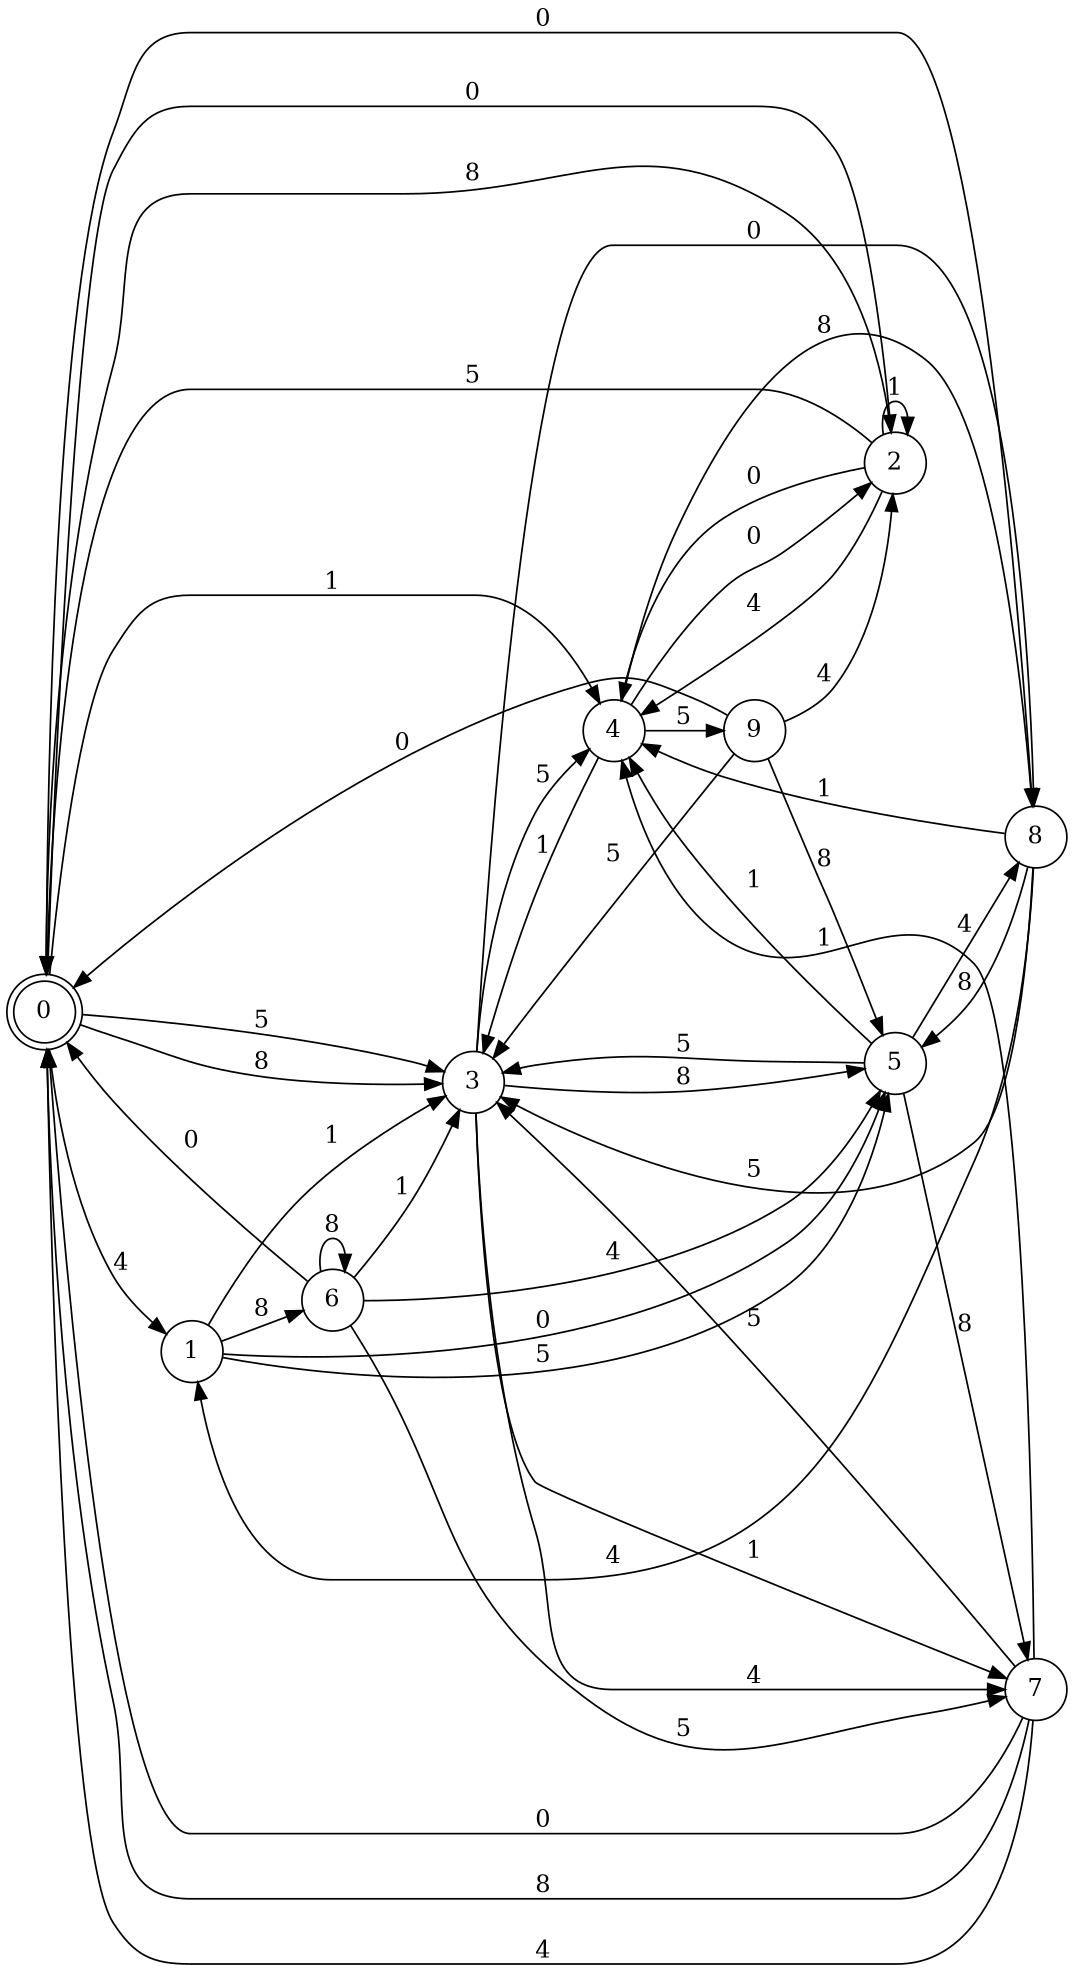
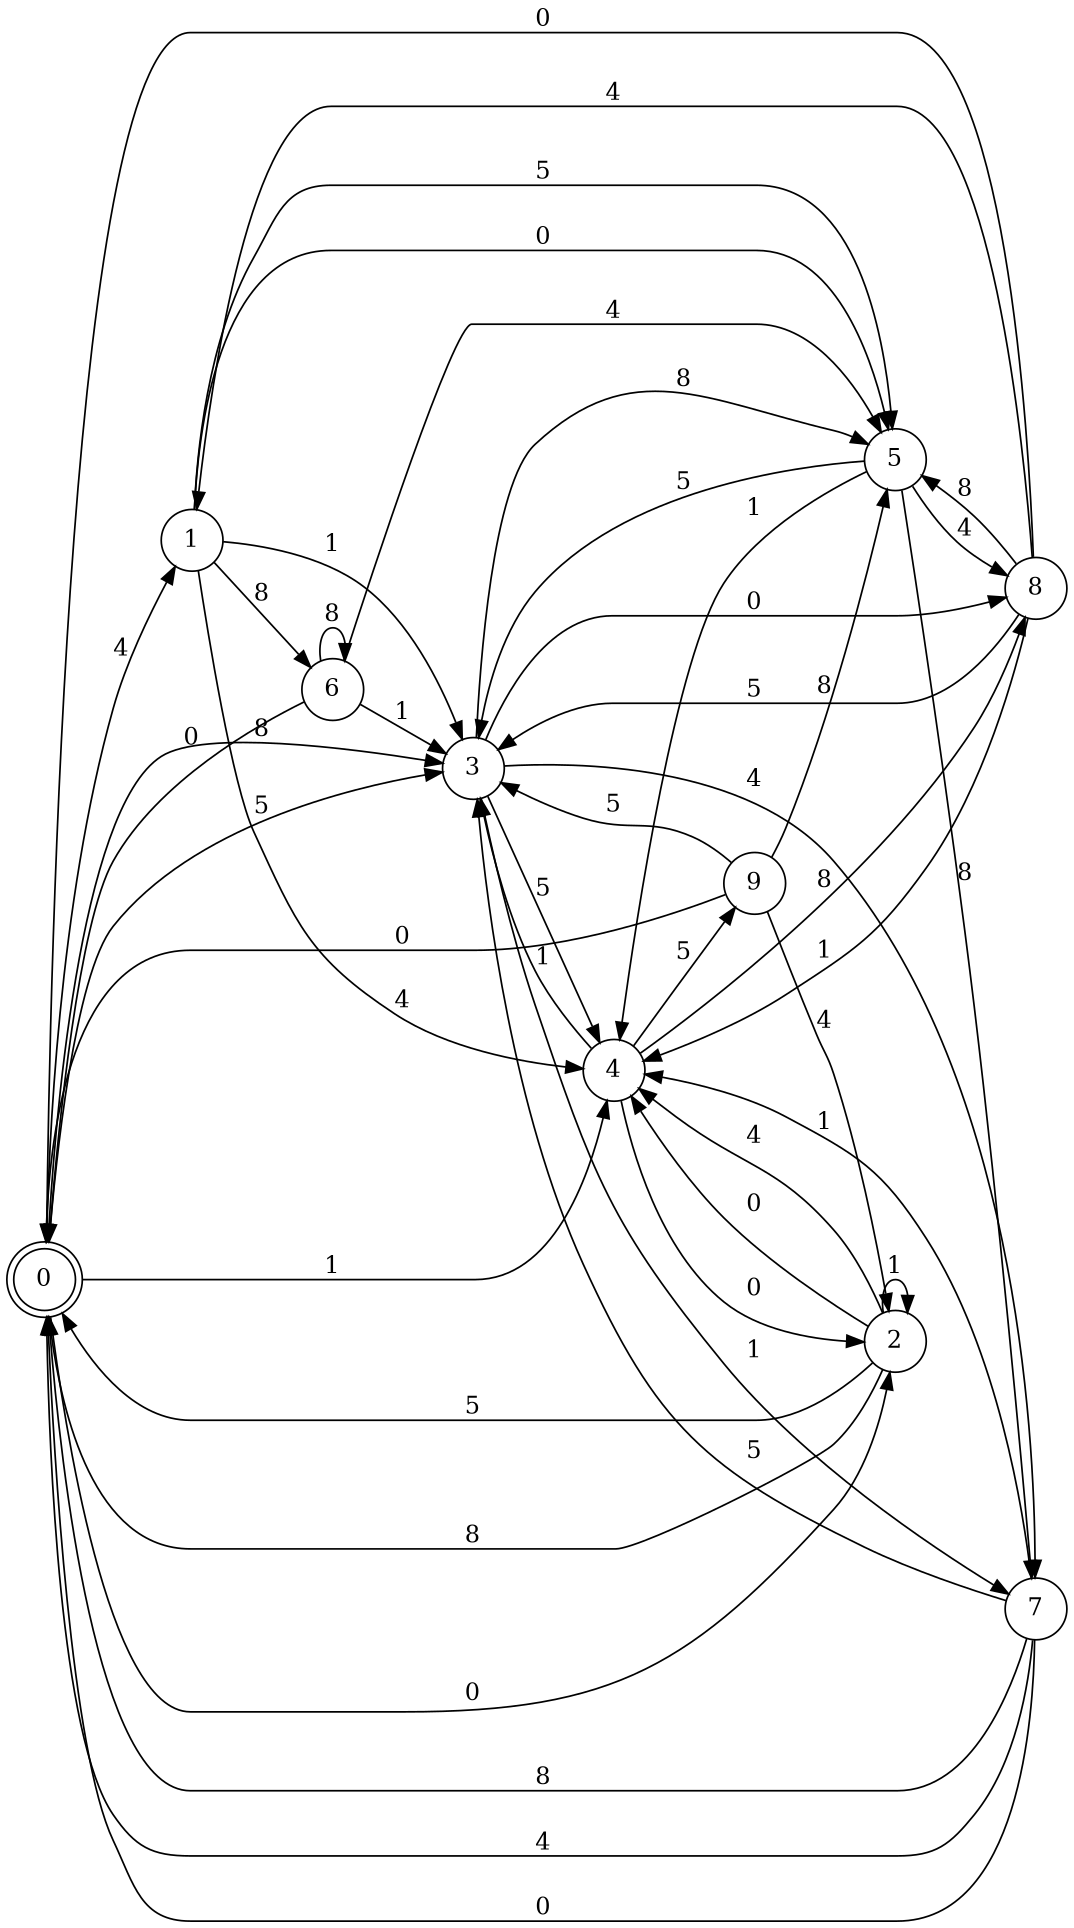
none -> (286, 899)
(593, 1703) -> none
